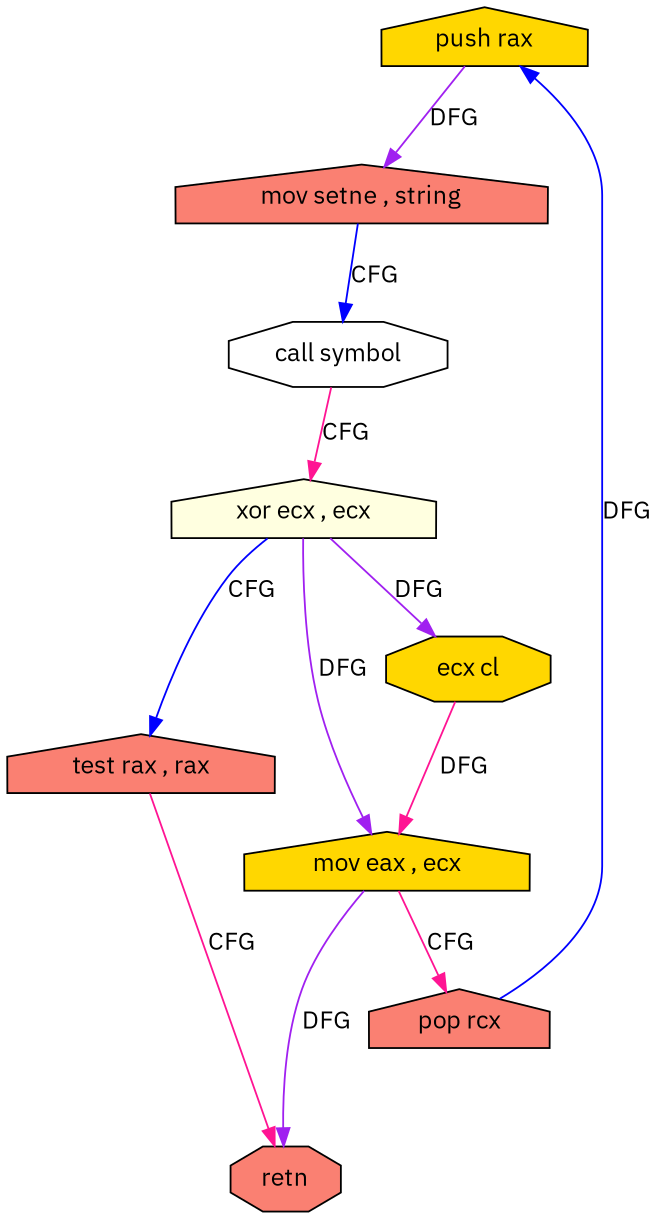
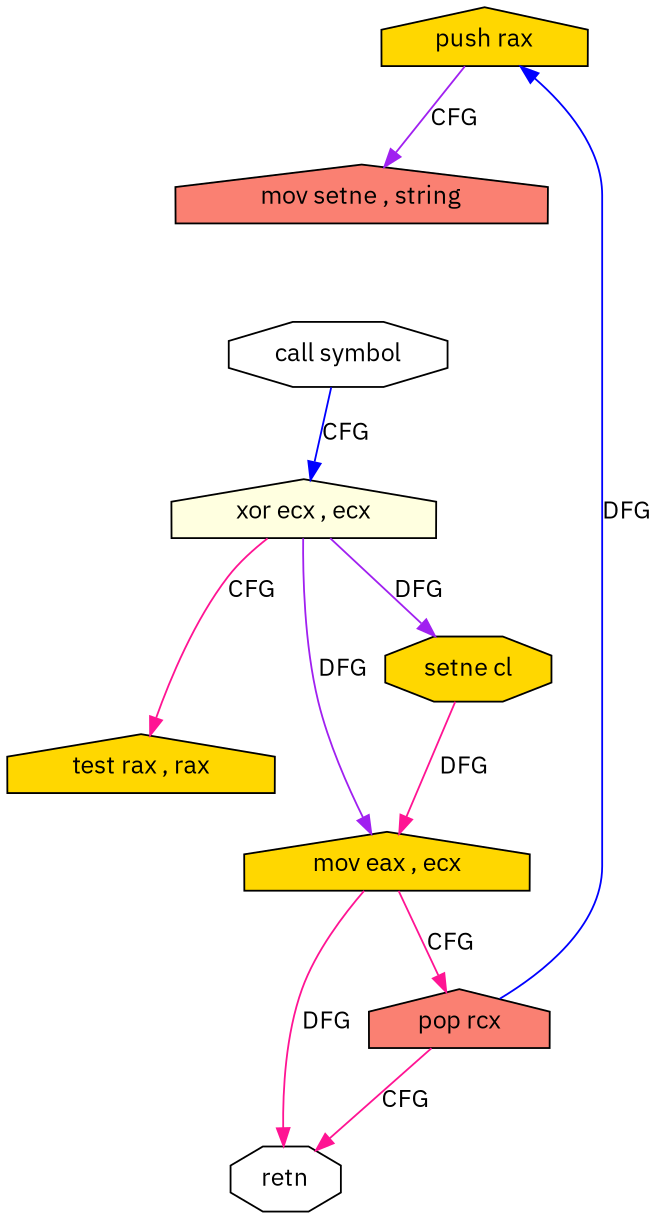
(455, 118) -> (455, 118)
(352, 263) -> none
(323, 424) -> (323, 424)
(200, 620) -> (200, 620)
(468, 669) -> (468, 669)
(141, 767) -> (141, 767)
(209, 961) -> (381, 1093)
(298, 1001) -> (298, 1001)
(286, 1179) -> (286, 1179)
